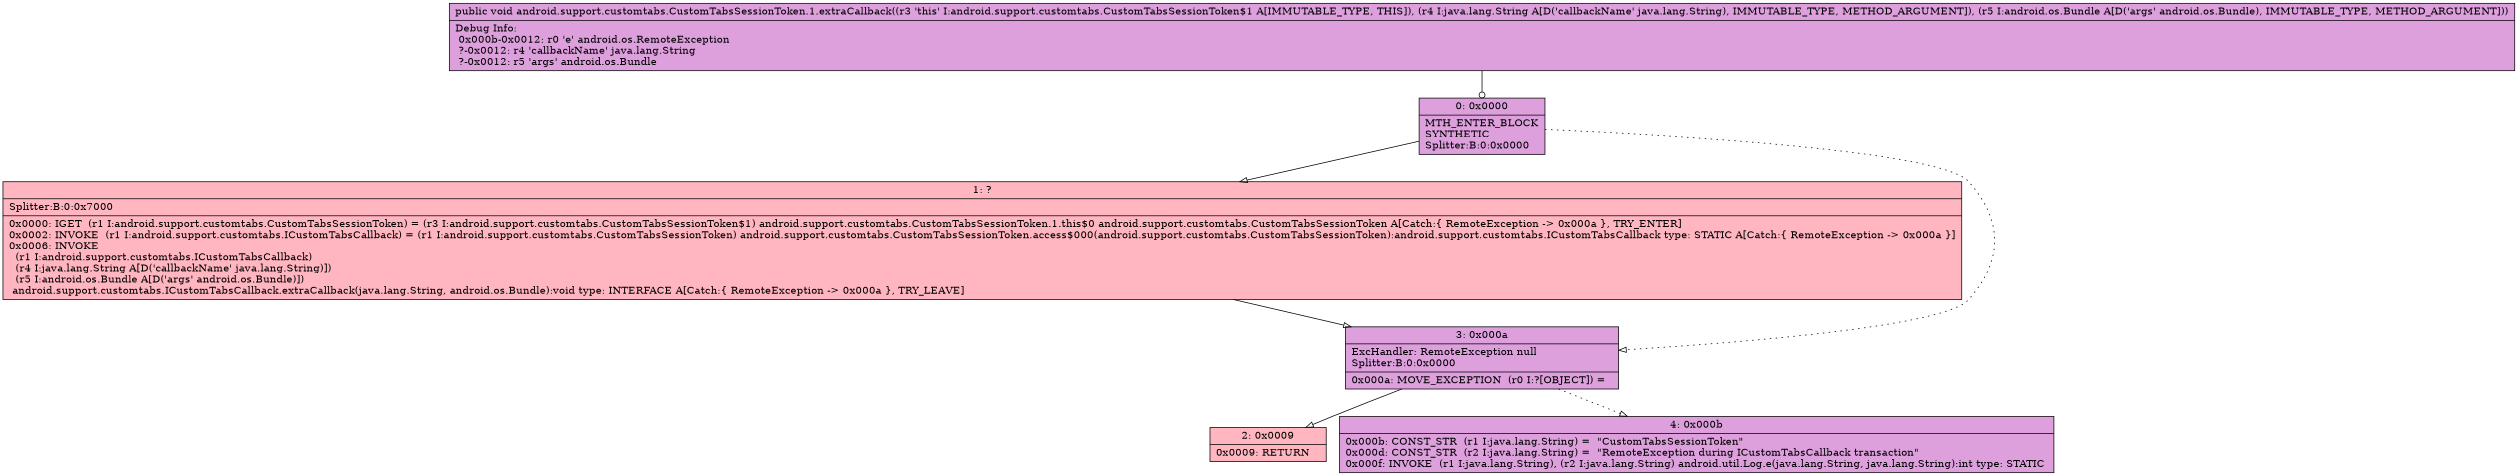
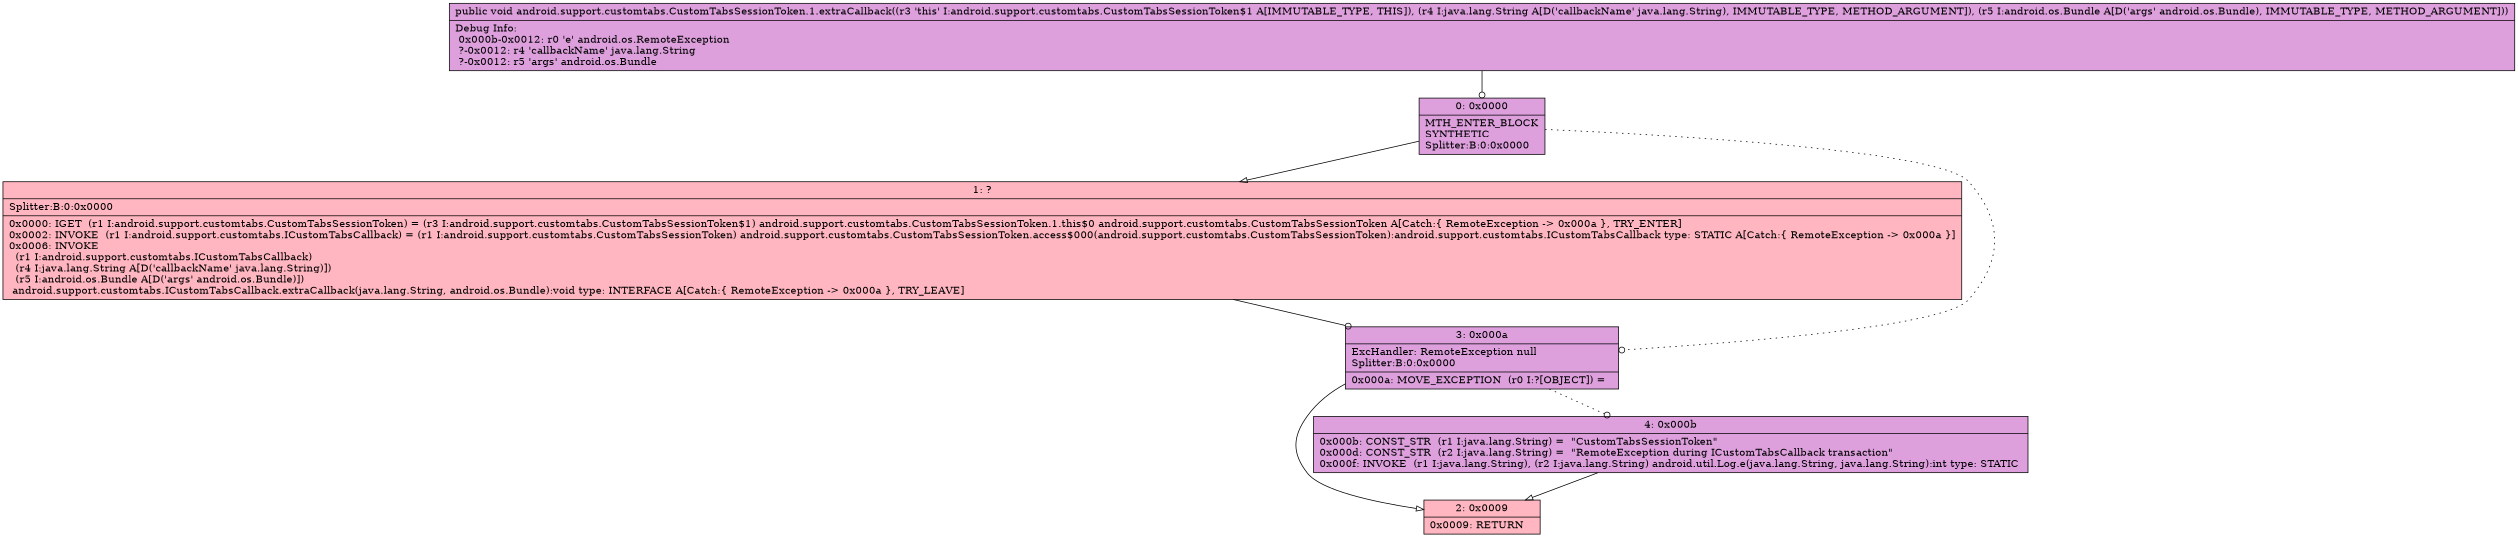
(1983, 202) -> (1984, 203)
(61, 207) -> (61, 207)
(1289, 312) -> (1289, 312)
(1589, 401) -> (1577, 401)
none -> (1565, 485)
